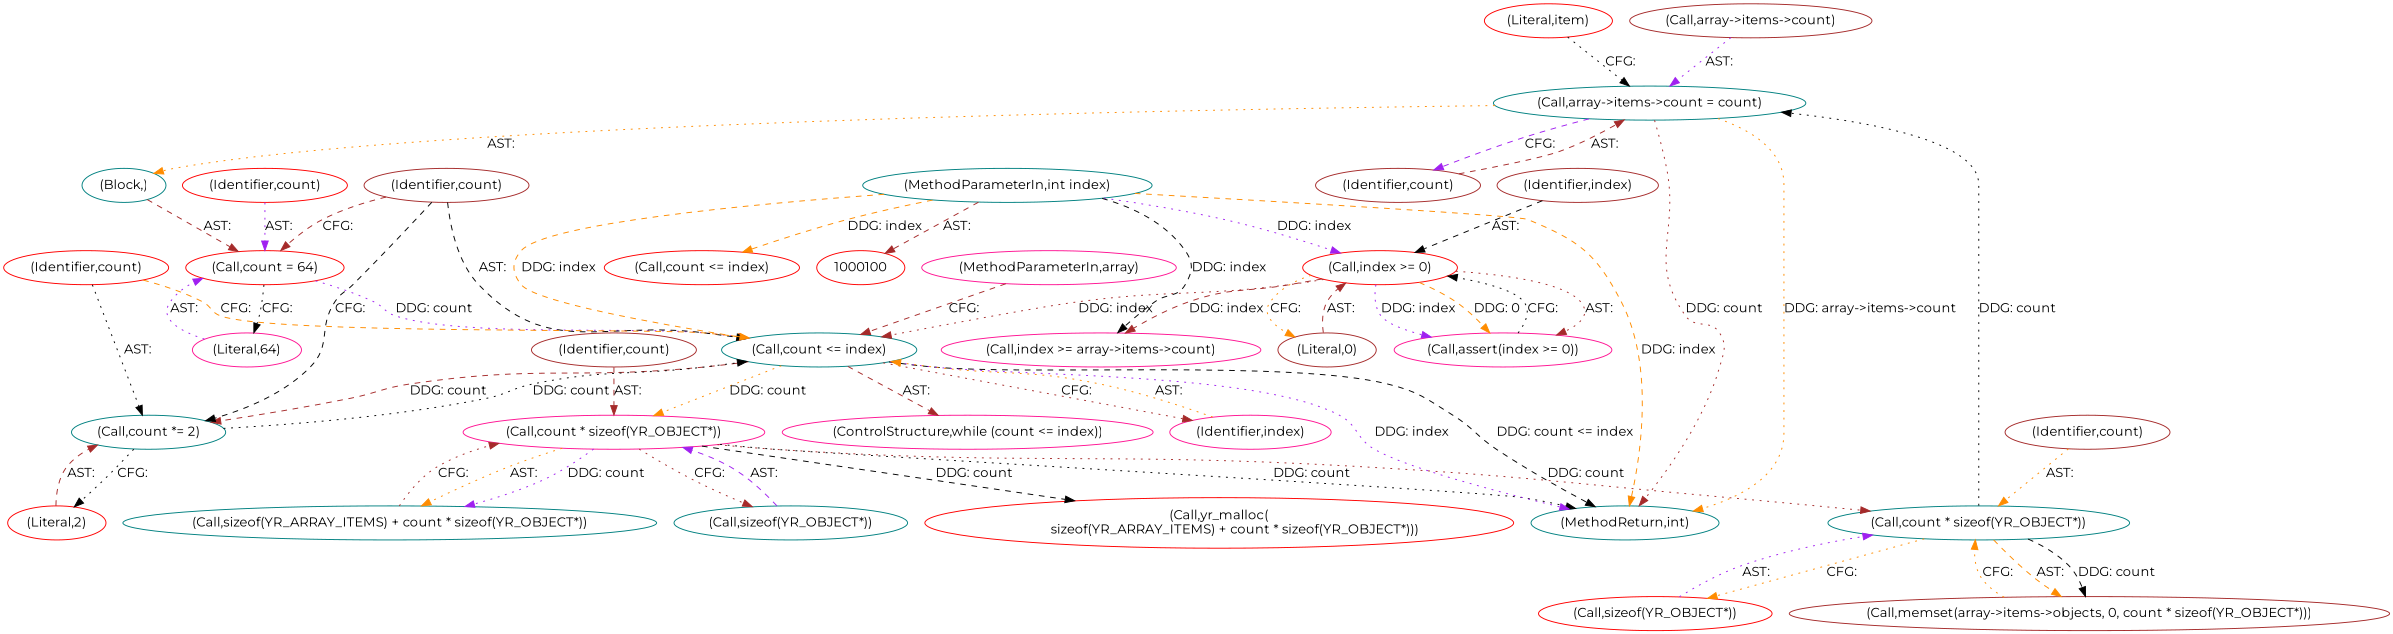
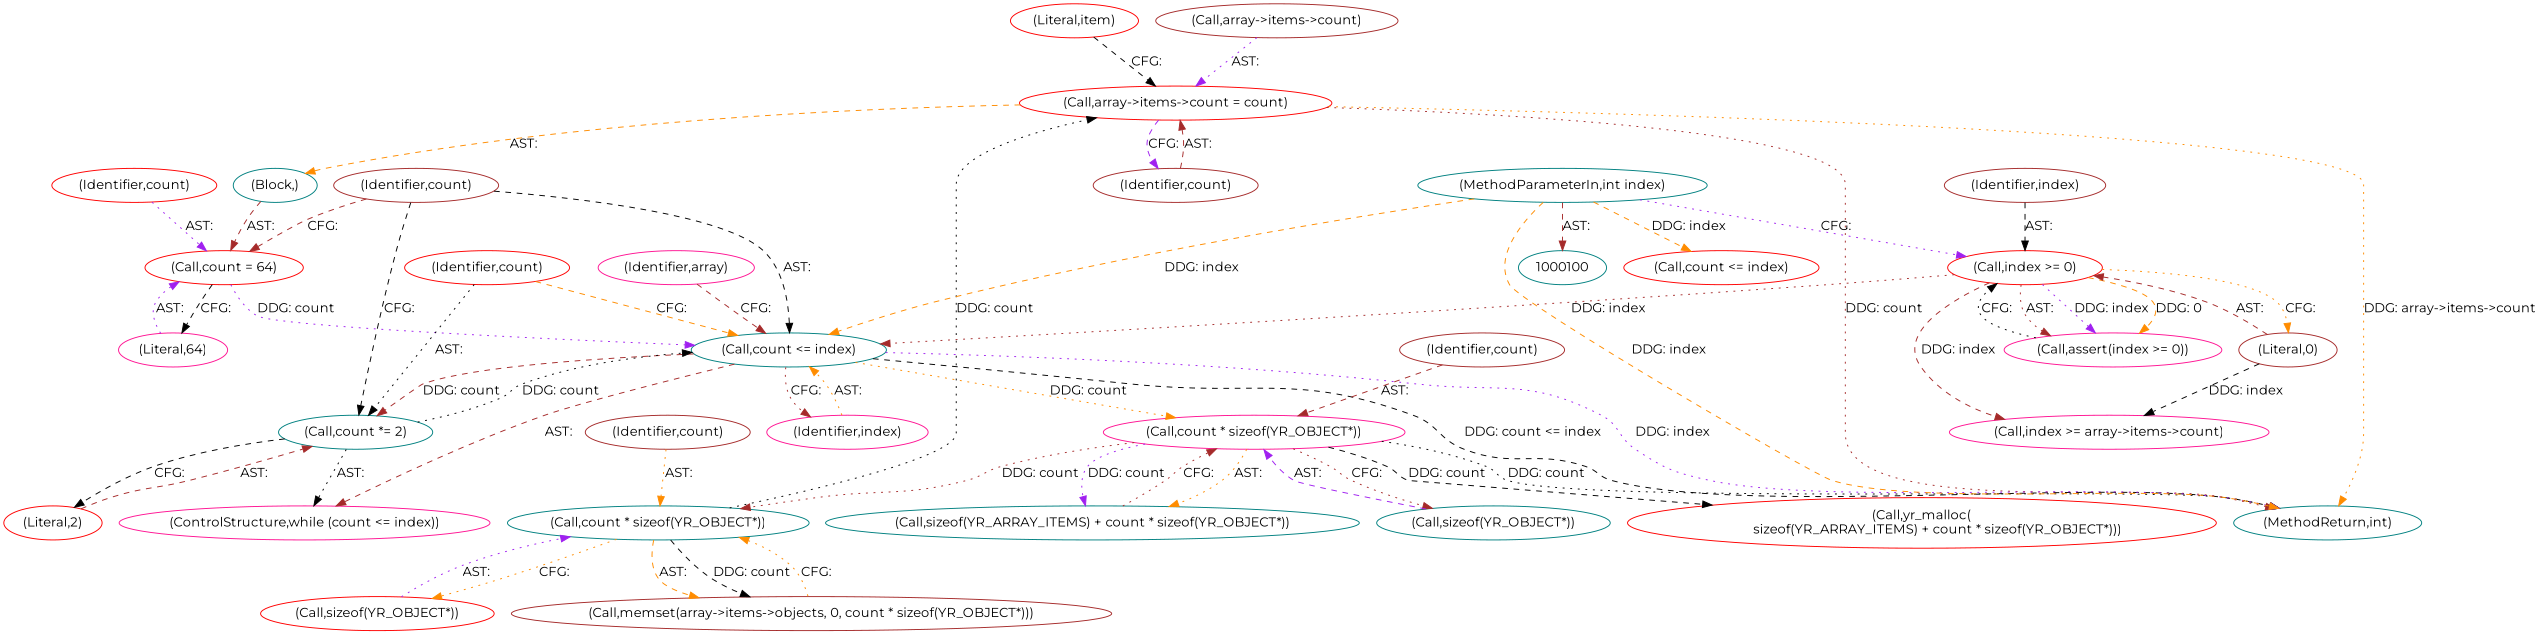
(1595, 59) -> (1121, 59)
(1650, 103) -> (1176, 103)
(828, 121) -> (666, 123)
(1314, 227) -> (1838, 227)
(1188, 255) -> (2206, 388)
(861, 268) -> (1563, 268)
(1049, 268) -> (676, 268)
(262, 305) -> (199, 304)
none -> (332, 473)
(108, 475) -> (180, 458)
